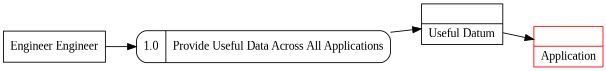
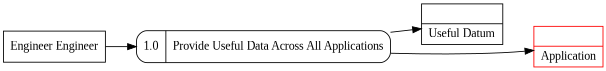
(514, 35) -> (458, 54)
